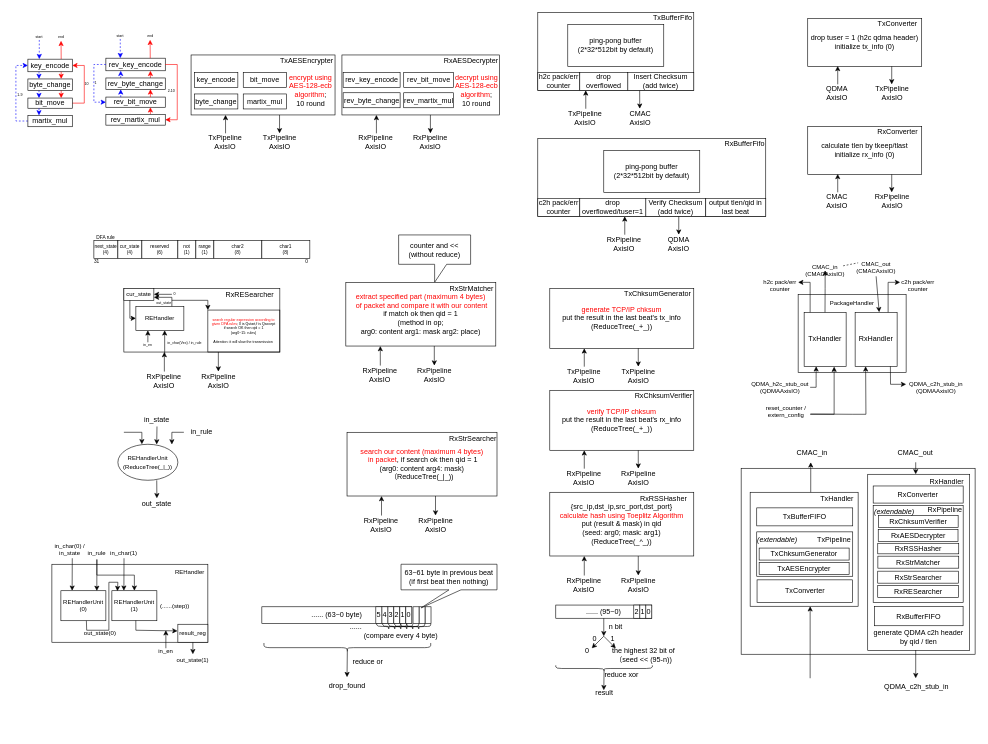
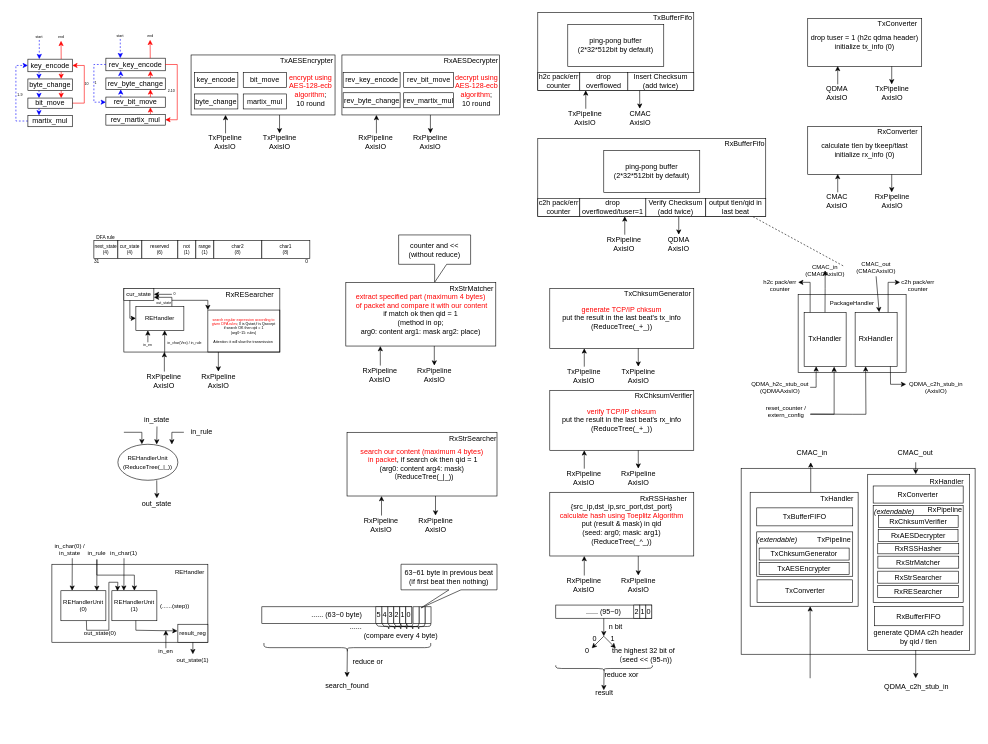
(849, 265) -> (798, 241)
(936, 387) -> (936, 387)
(347, 686) -> (347, 686)
